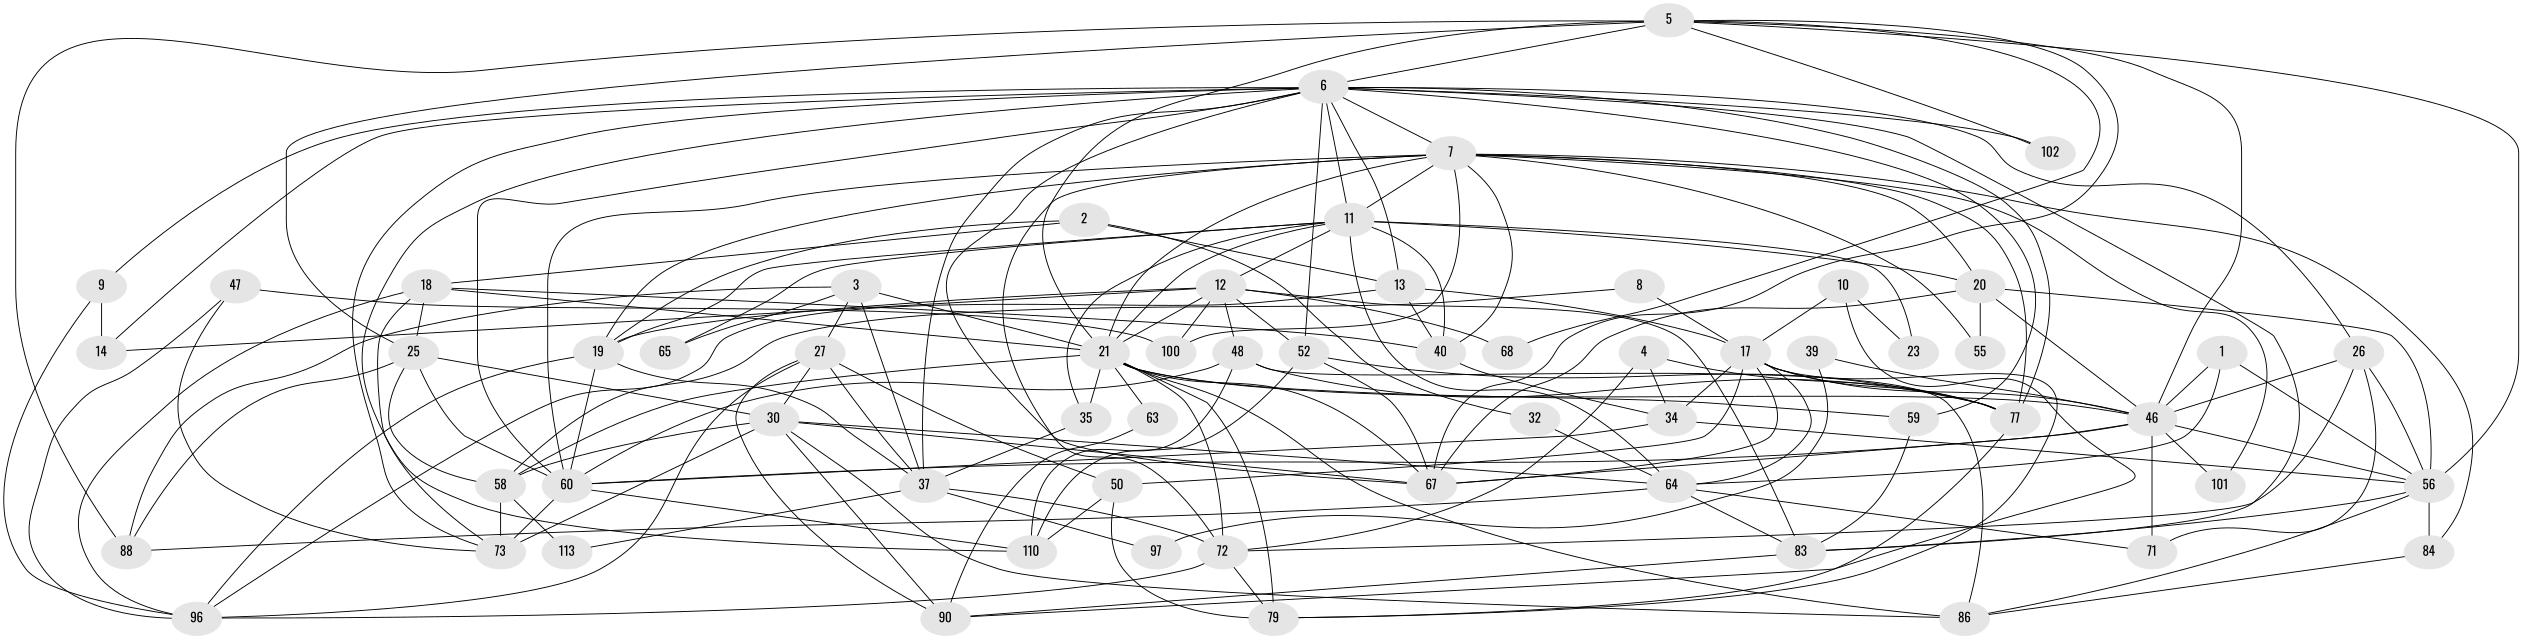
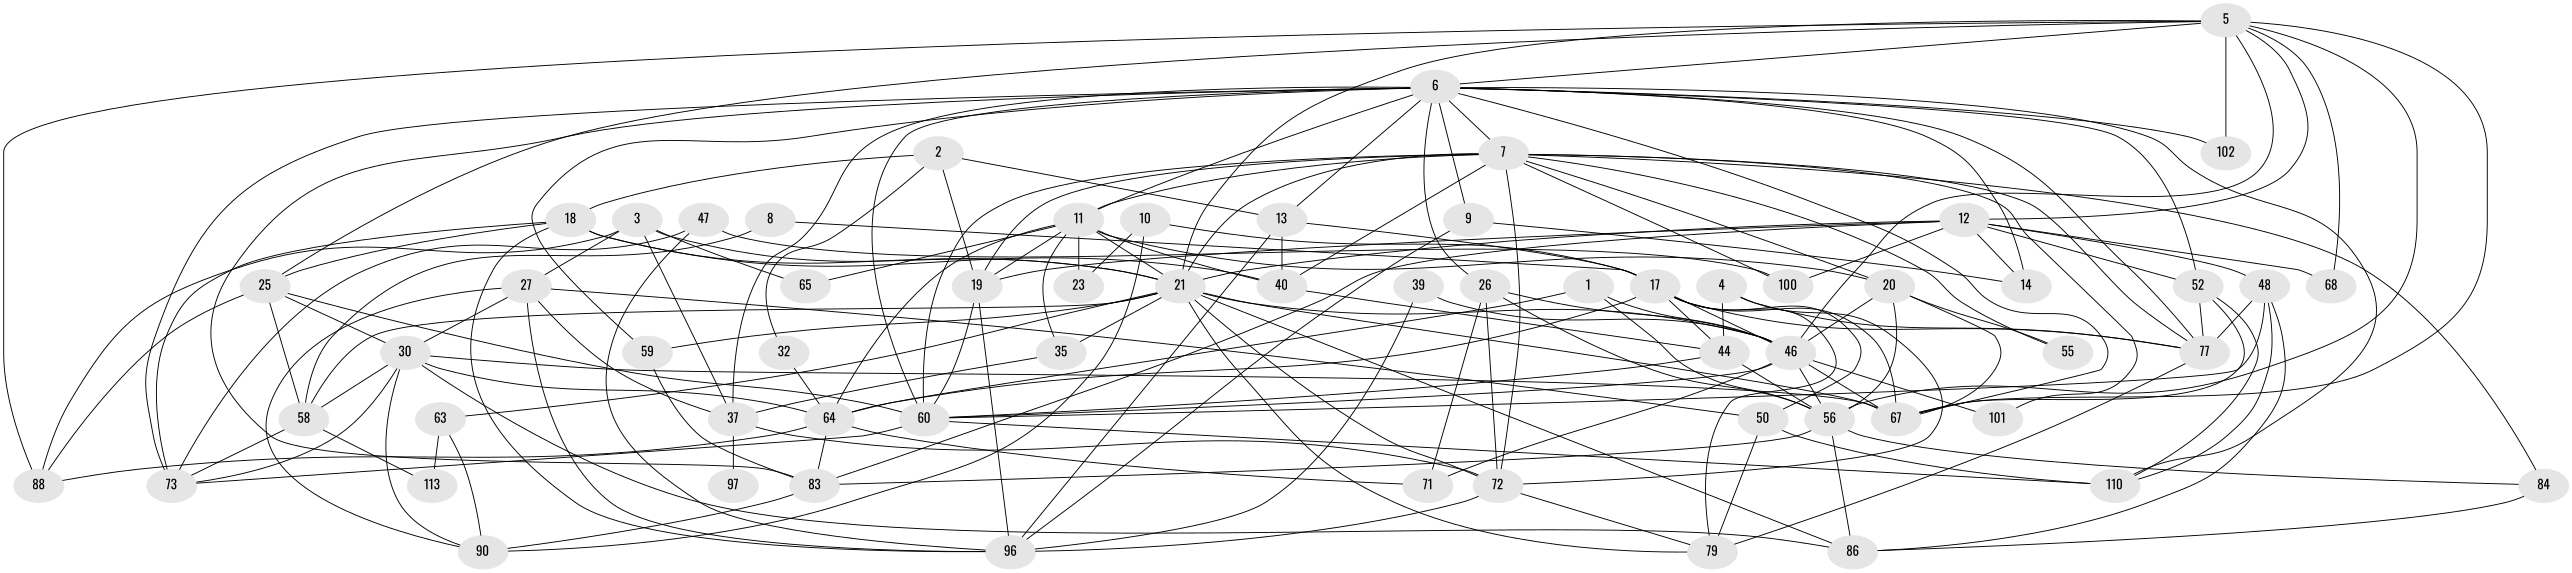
(1285, 253) -> (2226, 199)
(796, 399) -> none
(1672, 419) -> (1724, 353)
(746, 519) -> (437, 451)
(1544, 527) -> (1272, 498)
